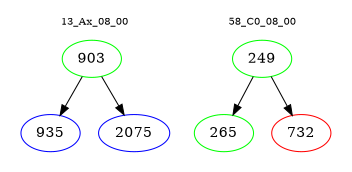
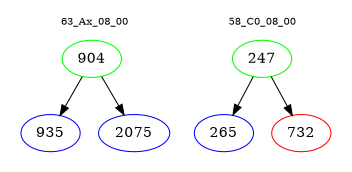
(95, 22) -> (95, 22)
(92, 59) -> (92, 59)
(262, 59) -> (262, 59)
(224, 133) -> (224, 133)
